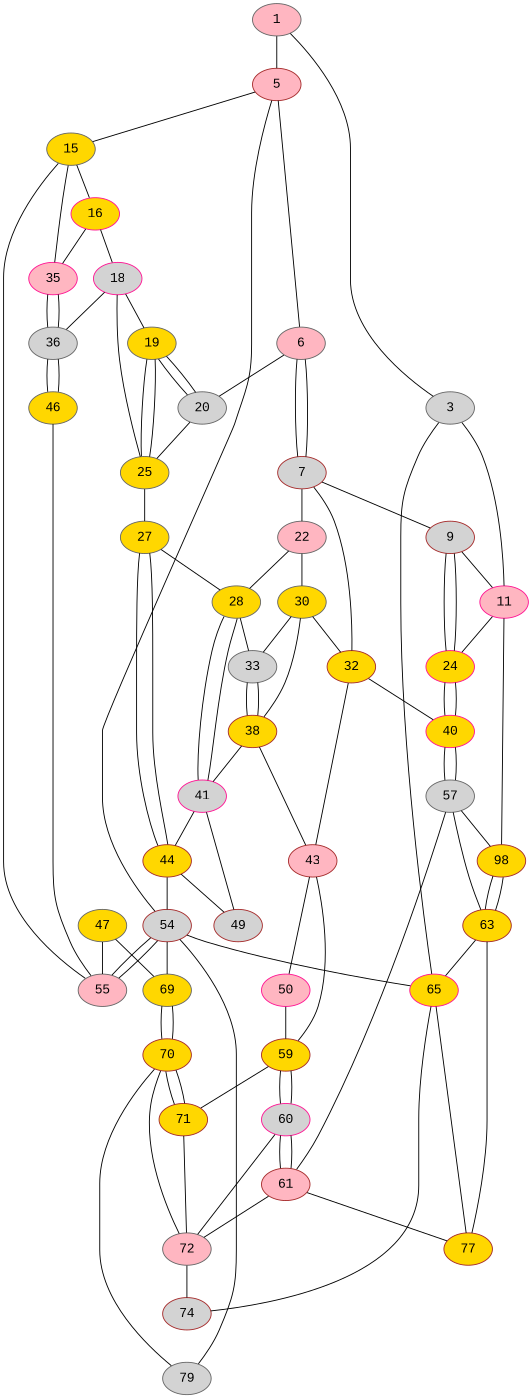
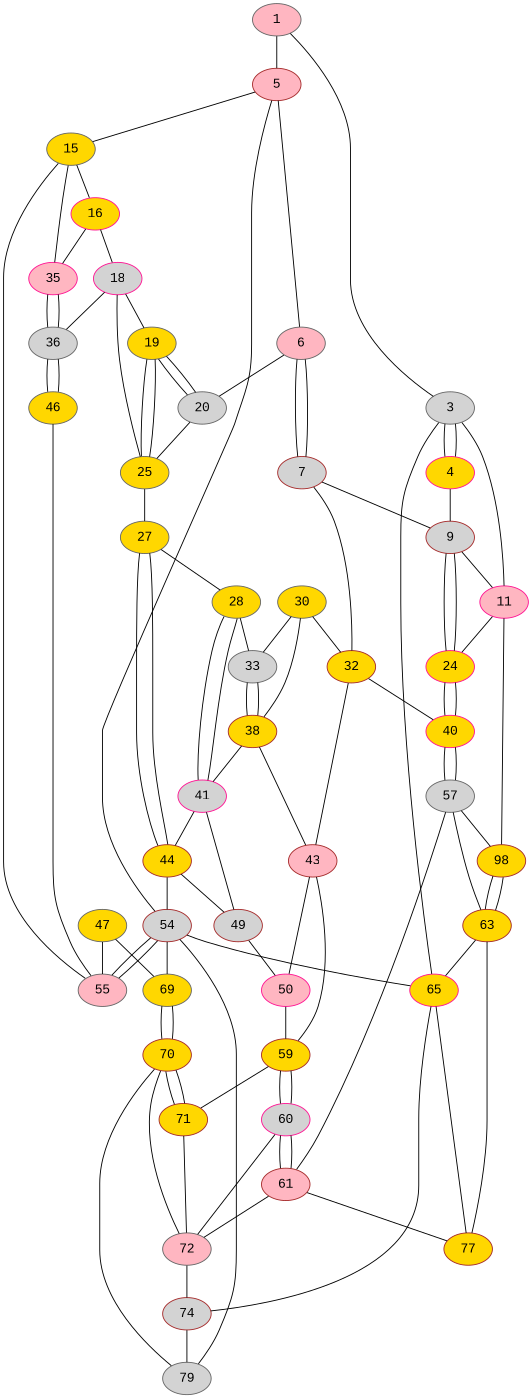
none -> (450, 473)
(302, 537) -> none
none -> (267, 964)
none -> (187, 1346)
